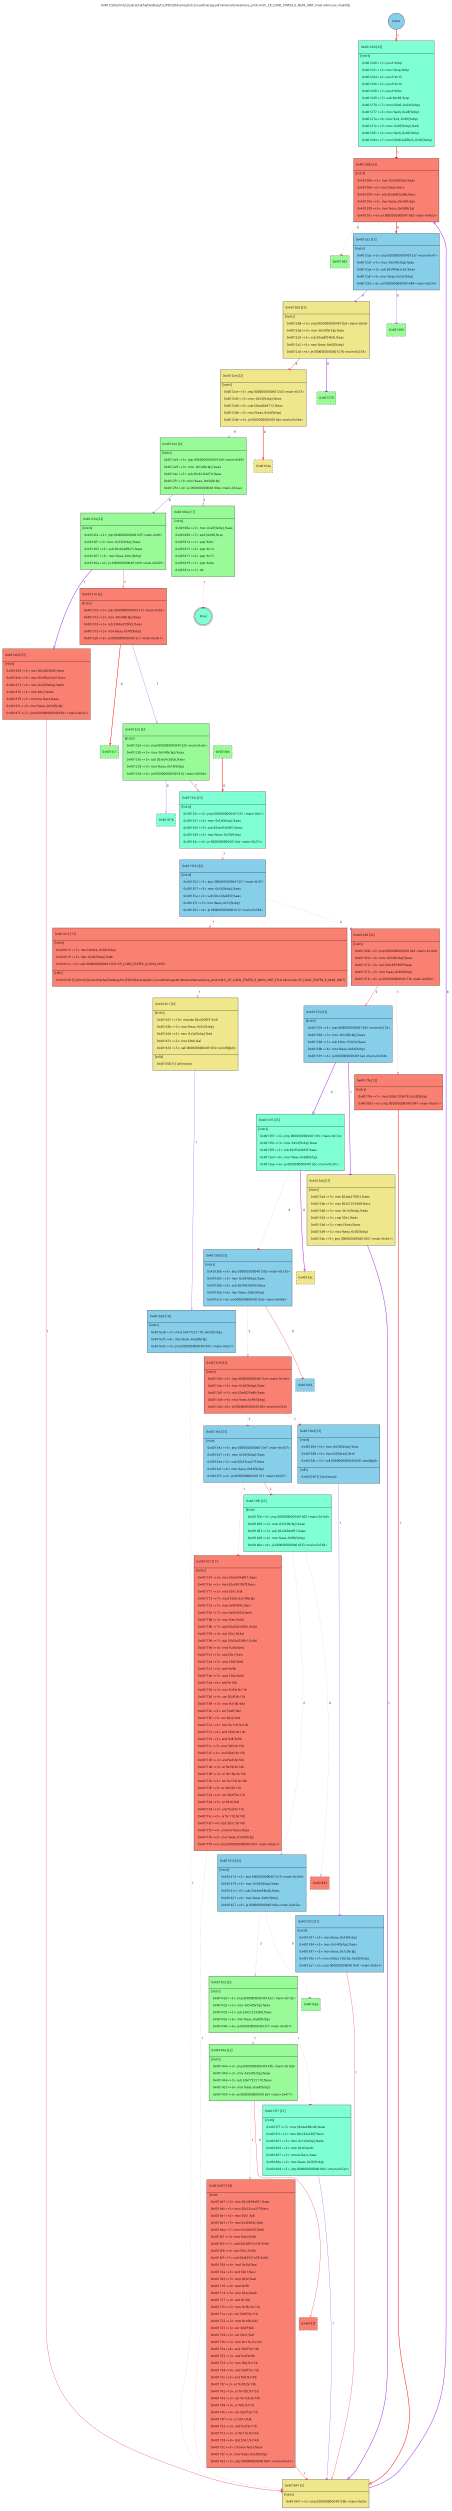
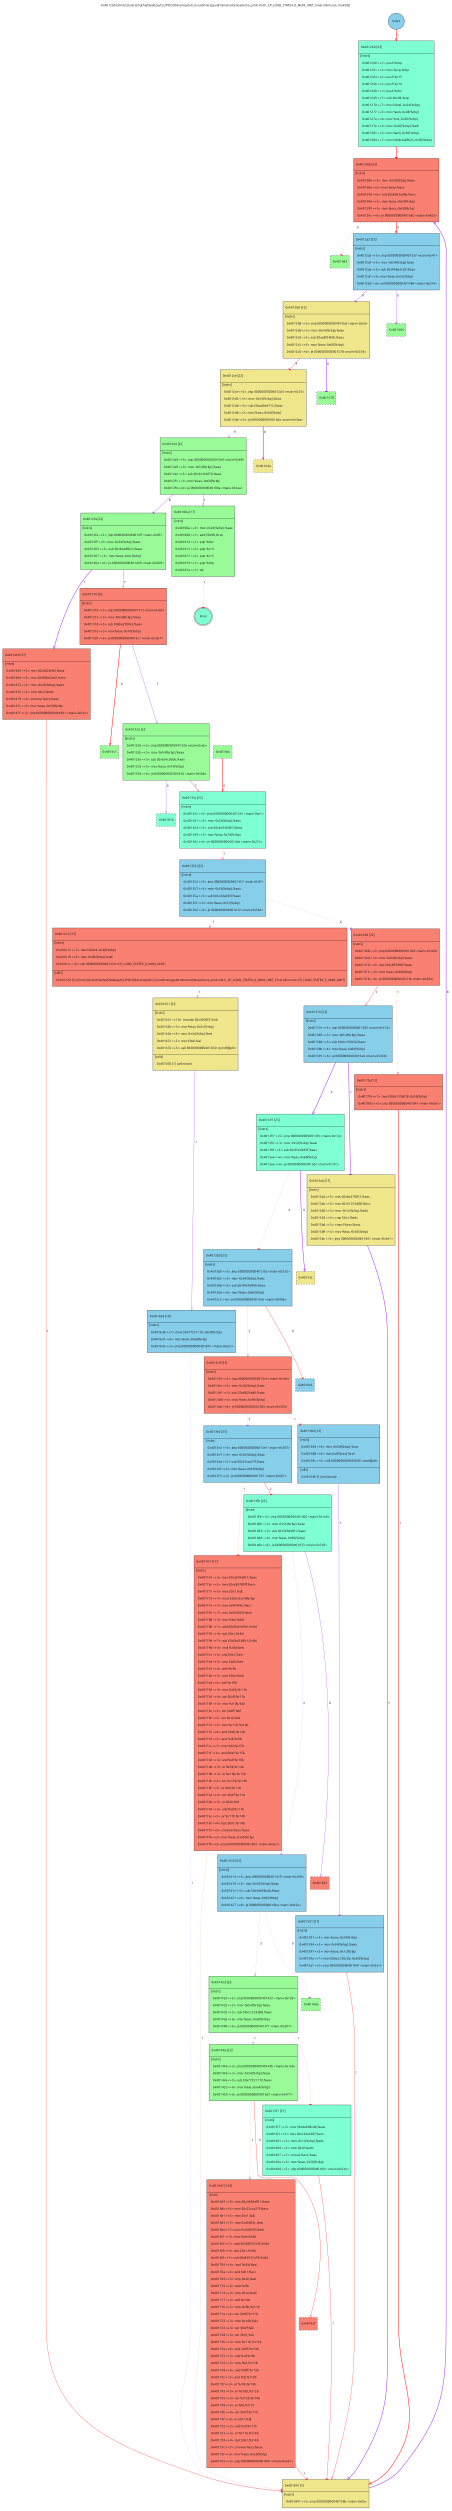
(328, 1712) -> (328, 1712)
(331, 2327) -> (331, 2327)
